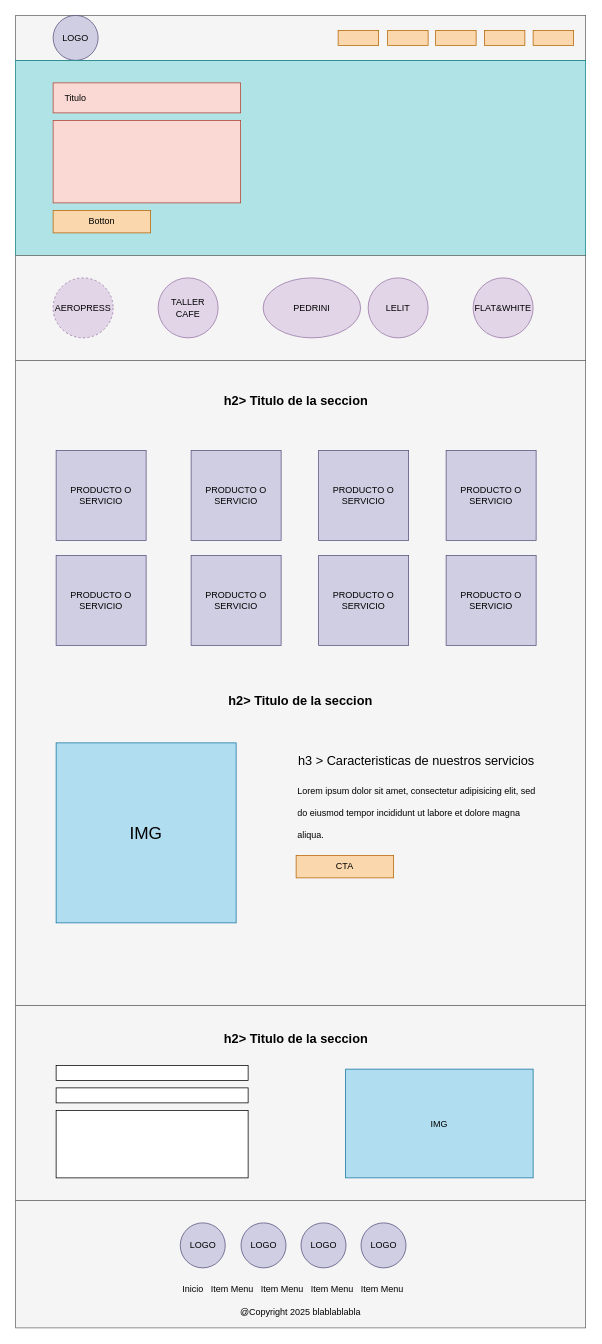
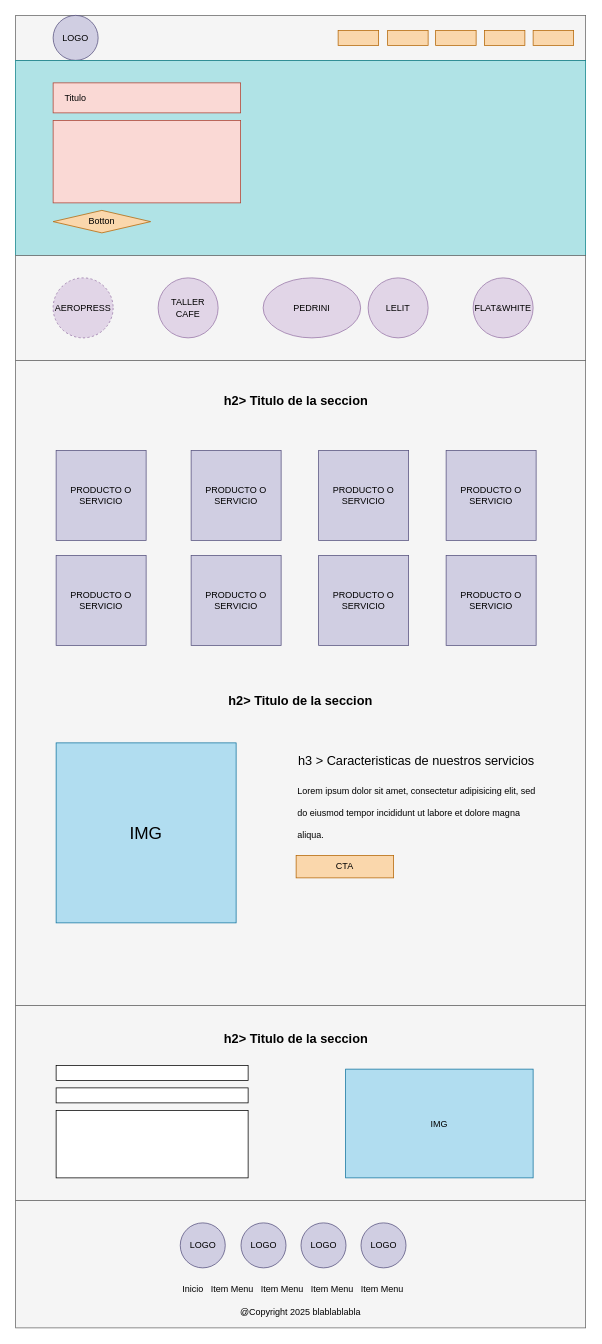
(102, 222) -> (102, 222)
